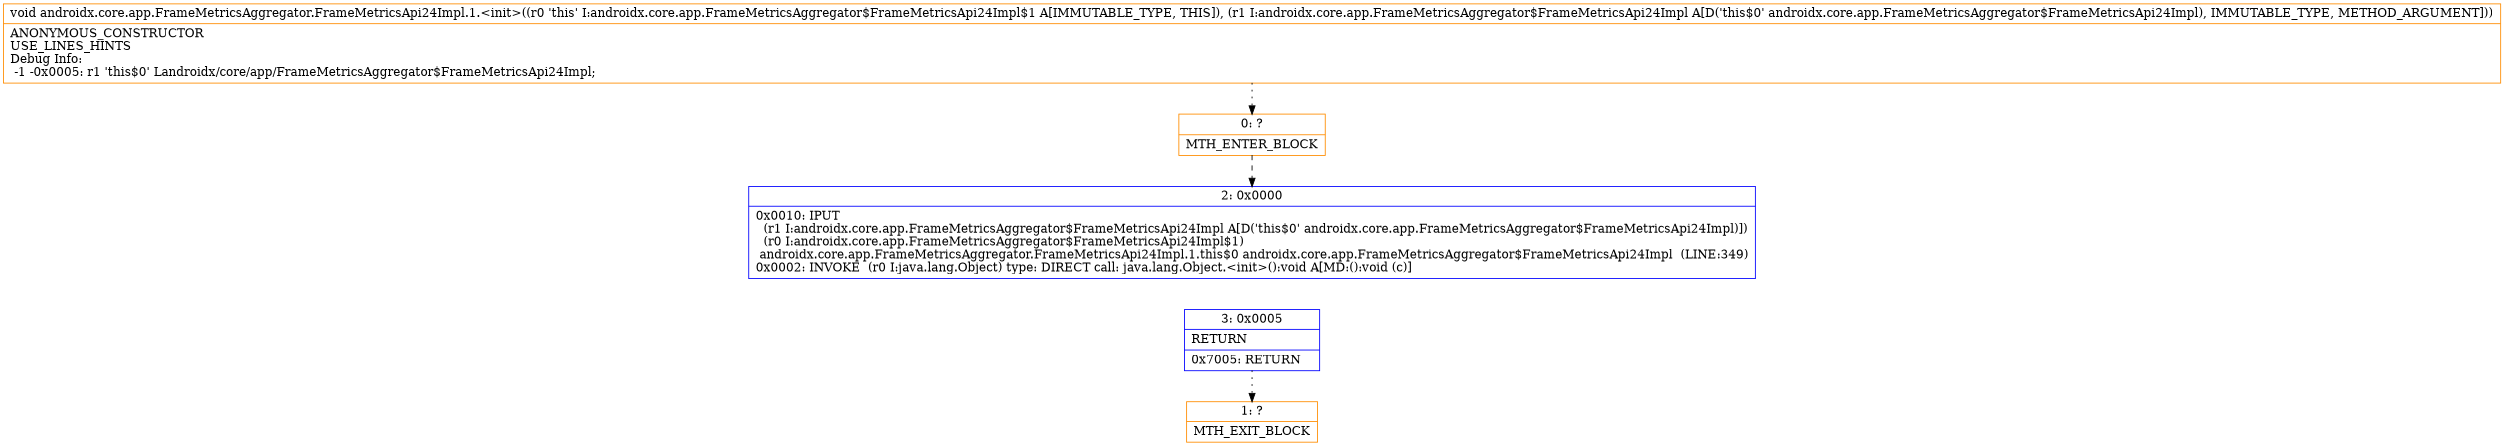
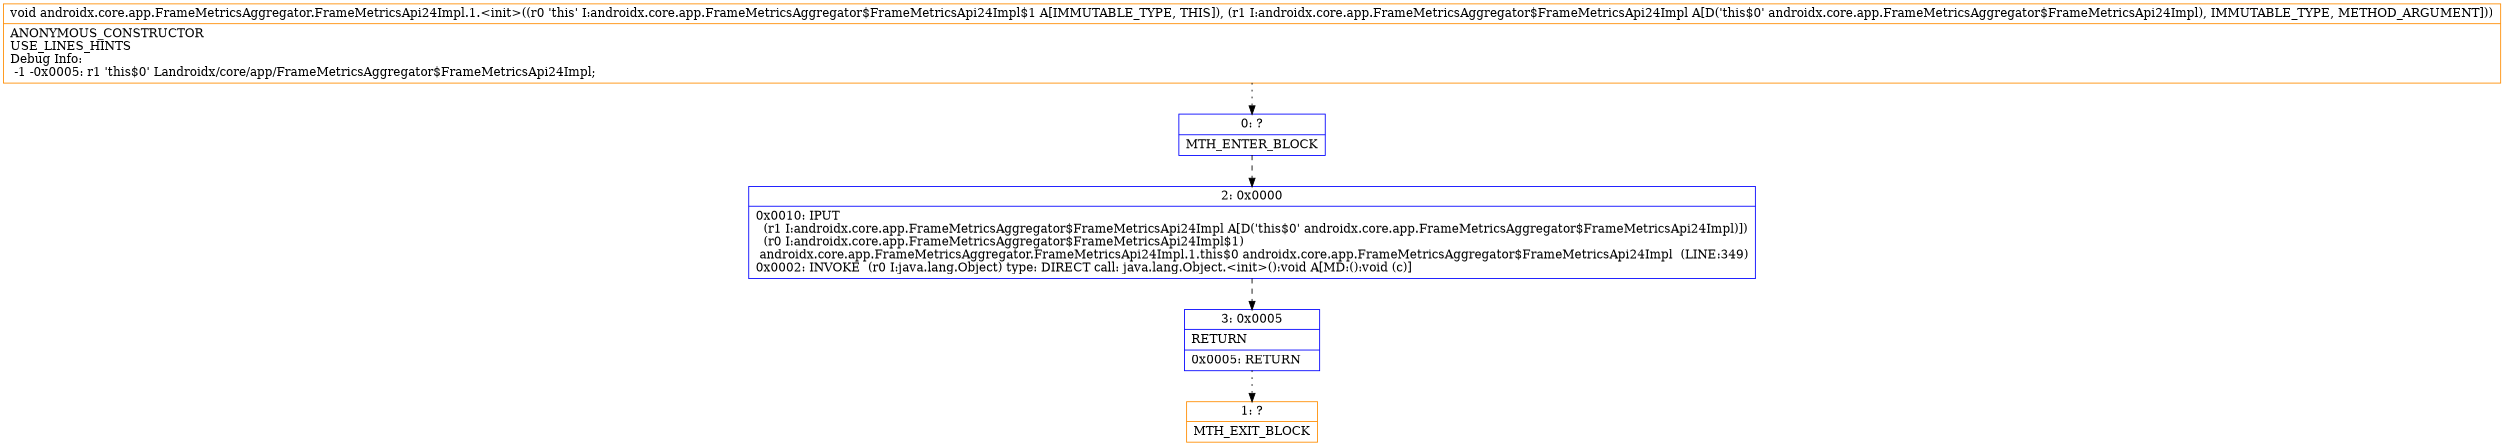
(1252, 135) -> (1252, 135)
none -> (1252, 290)
(1252, 360) -> (1252, 360)
